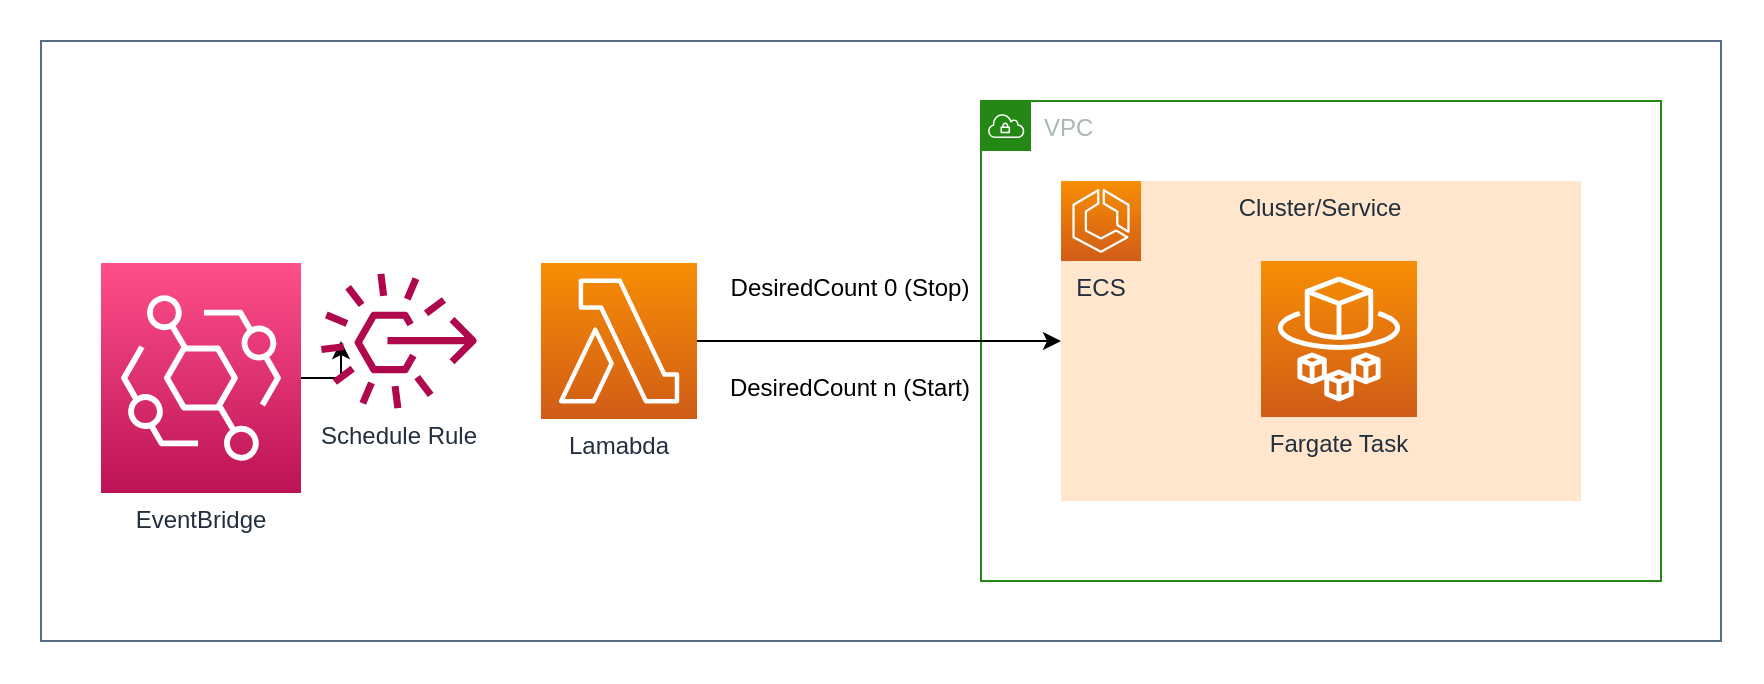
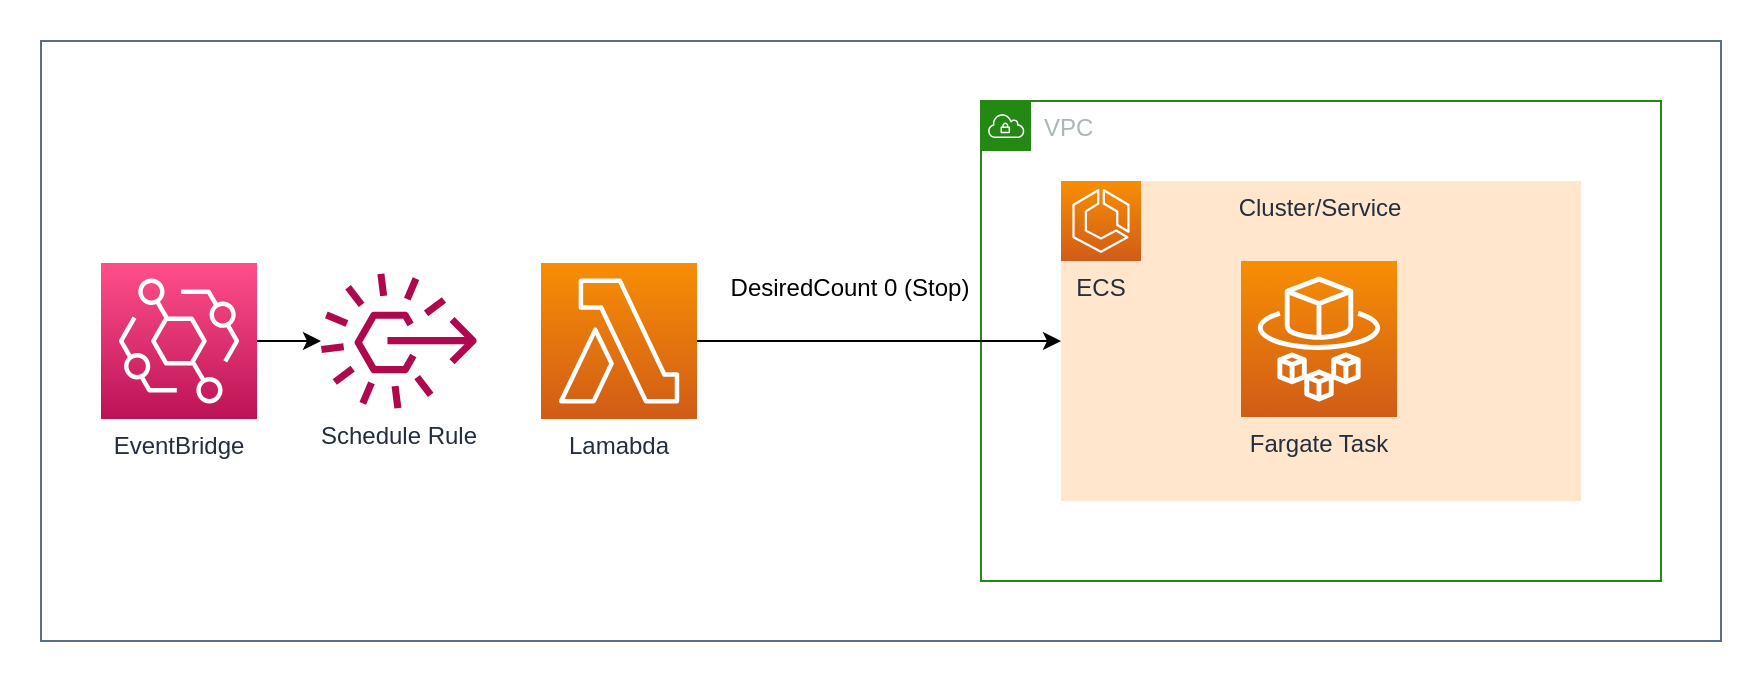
(1339, 339) -> (1319, 339)
(201, 378) -> (179, 341)
(851, 389) -> none
